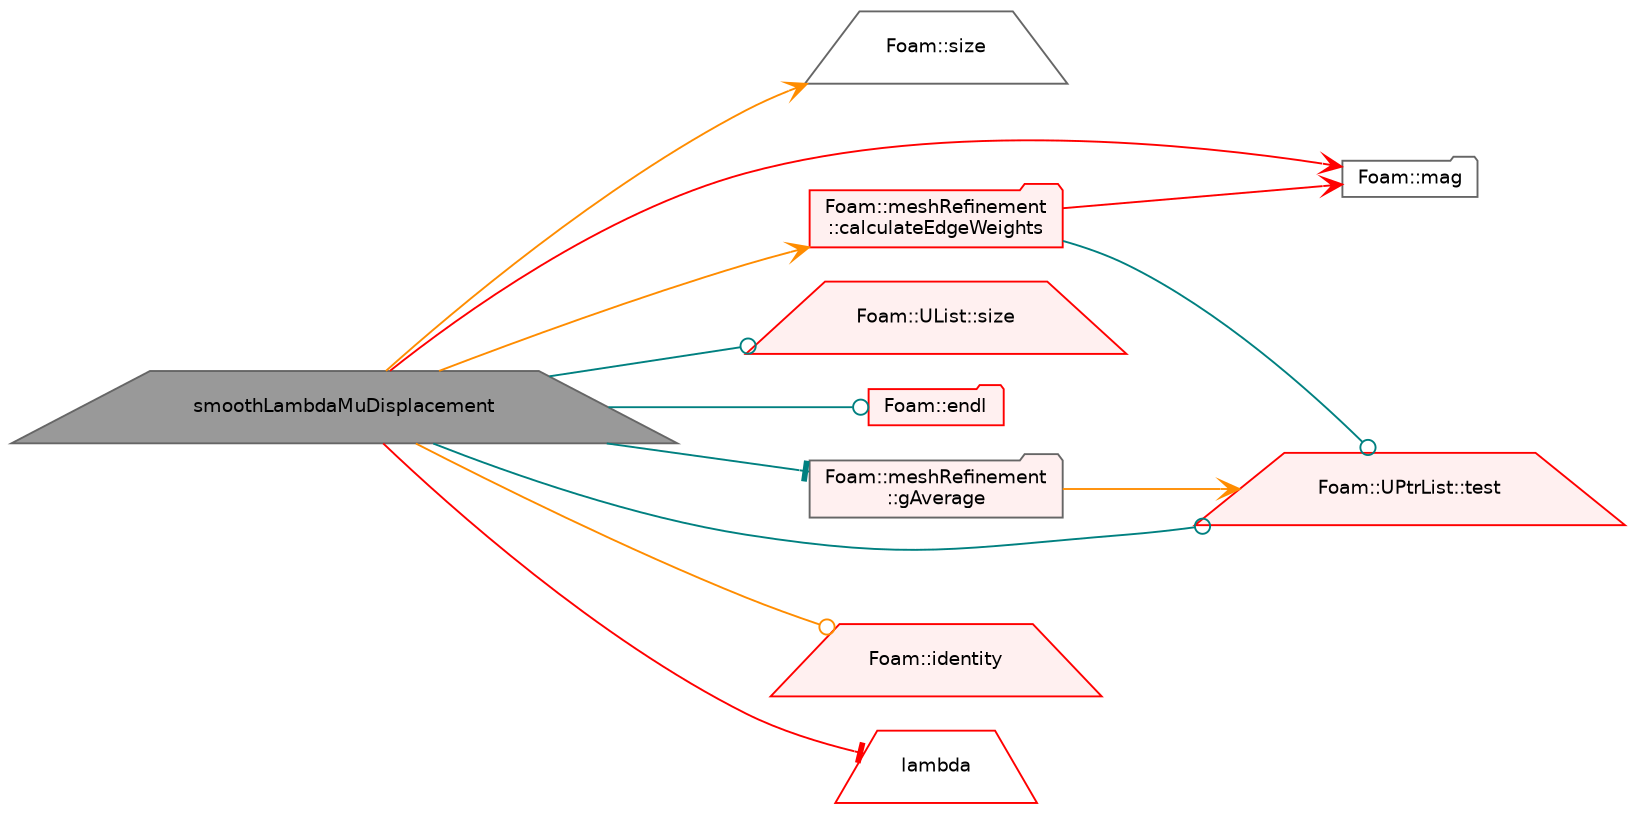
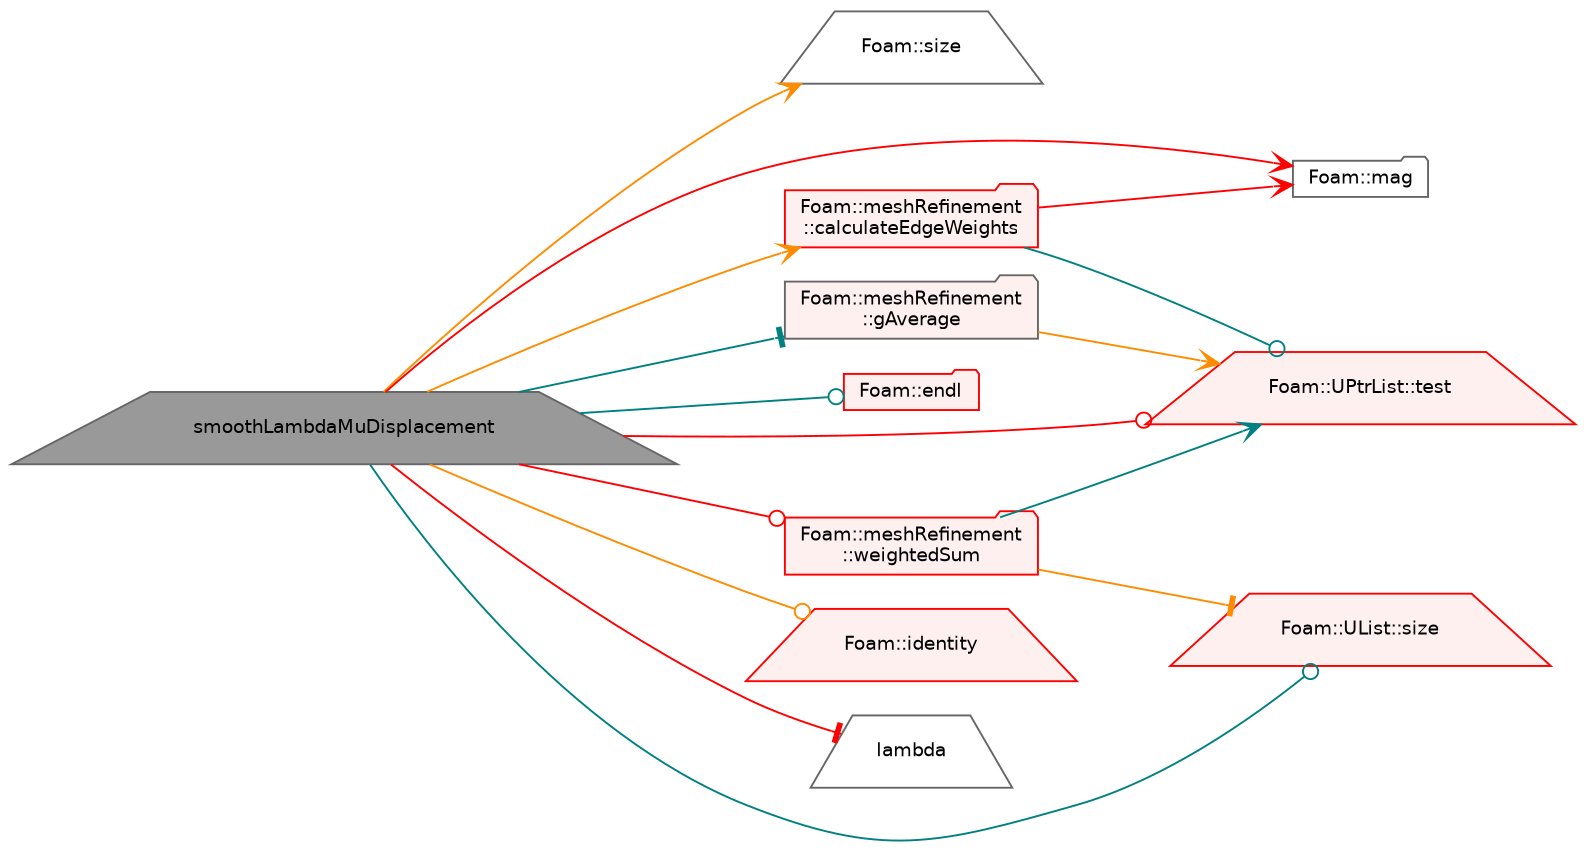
(808, 543) -> (880, 435)
none -> (911, 546)
(936, 767) -> (911, 752)
